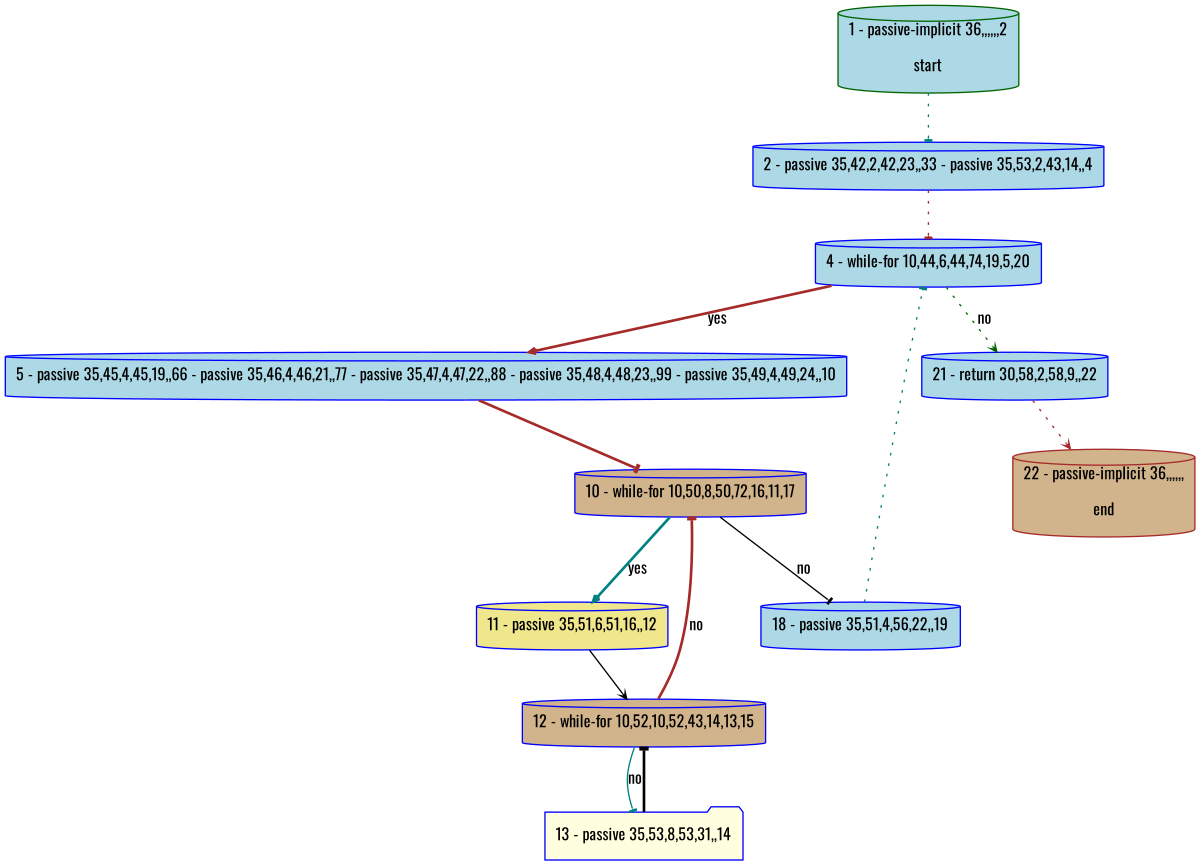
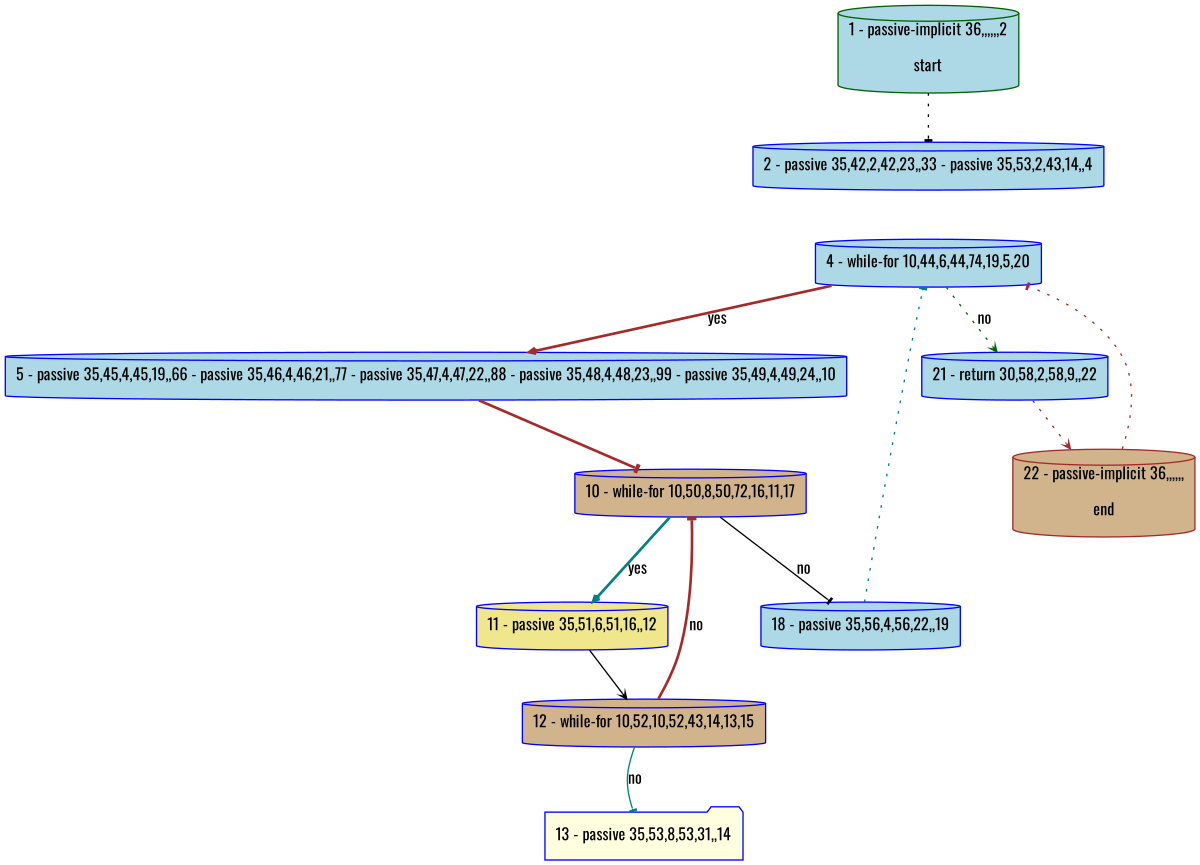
(928, 116) -> (928, 116)
(928, 213) -> (1116, 347)
(861, 626) -> (861, 626)
(644, 781) -> none
